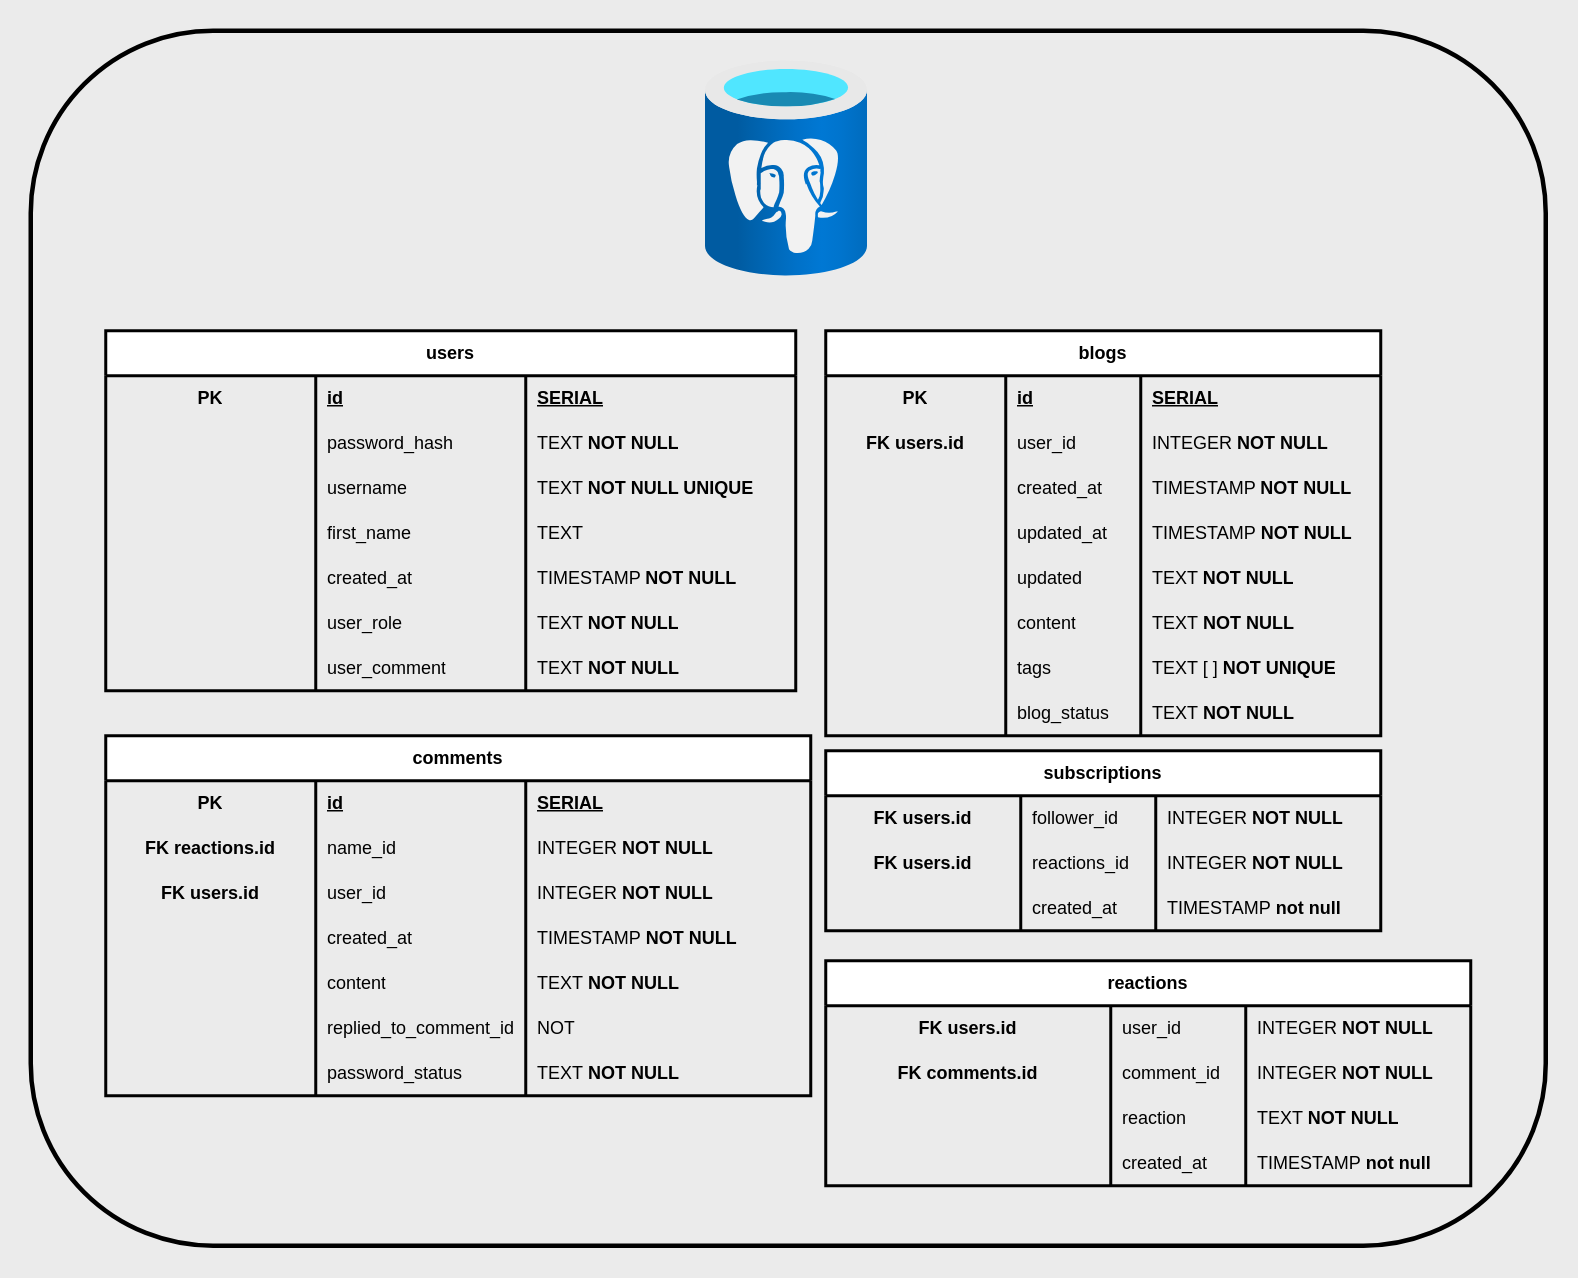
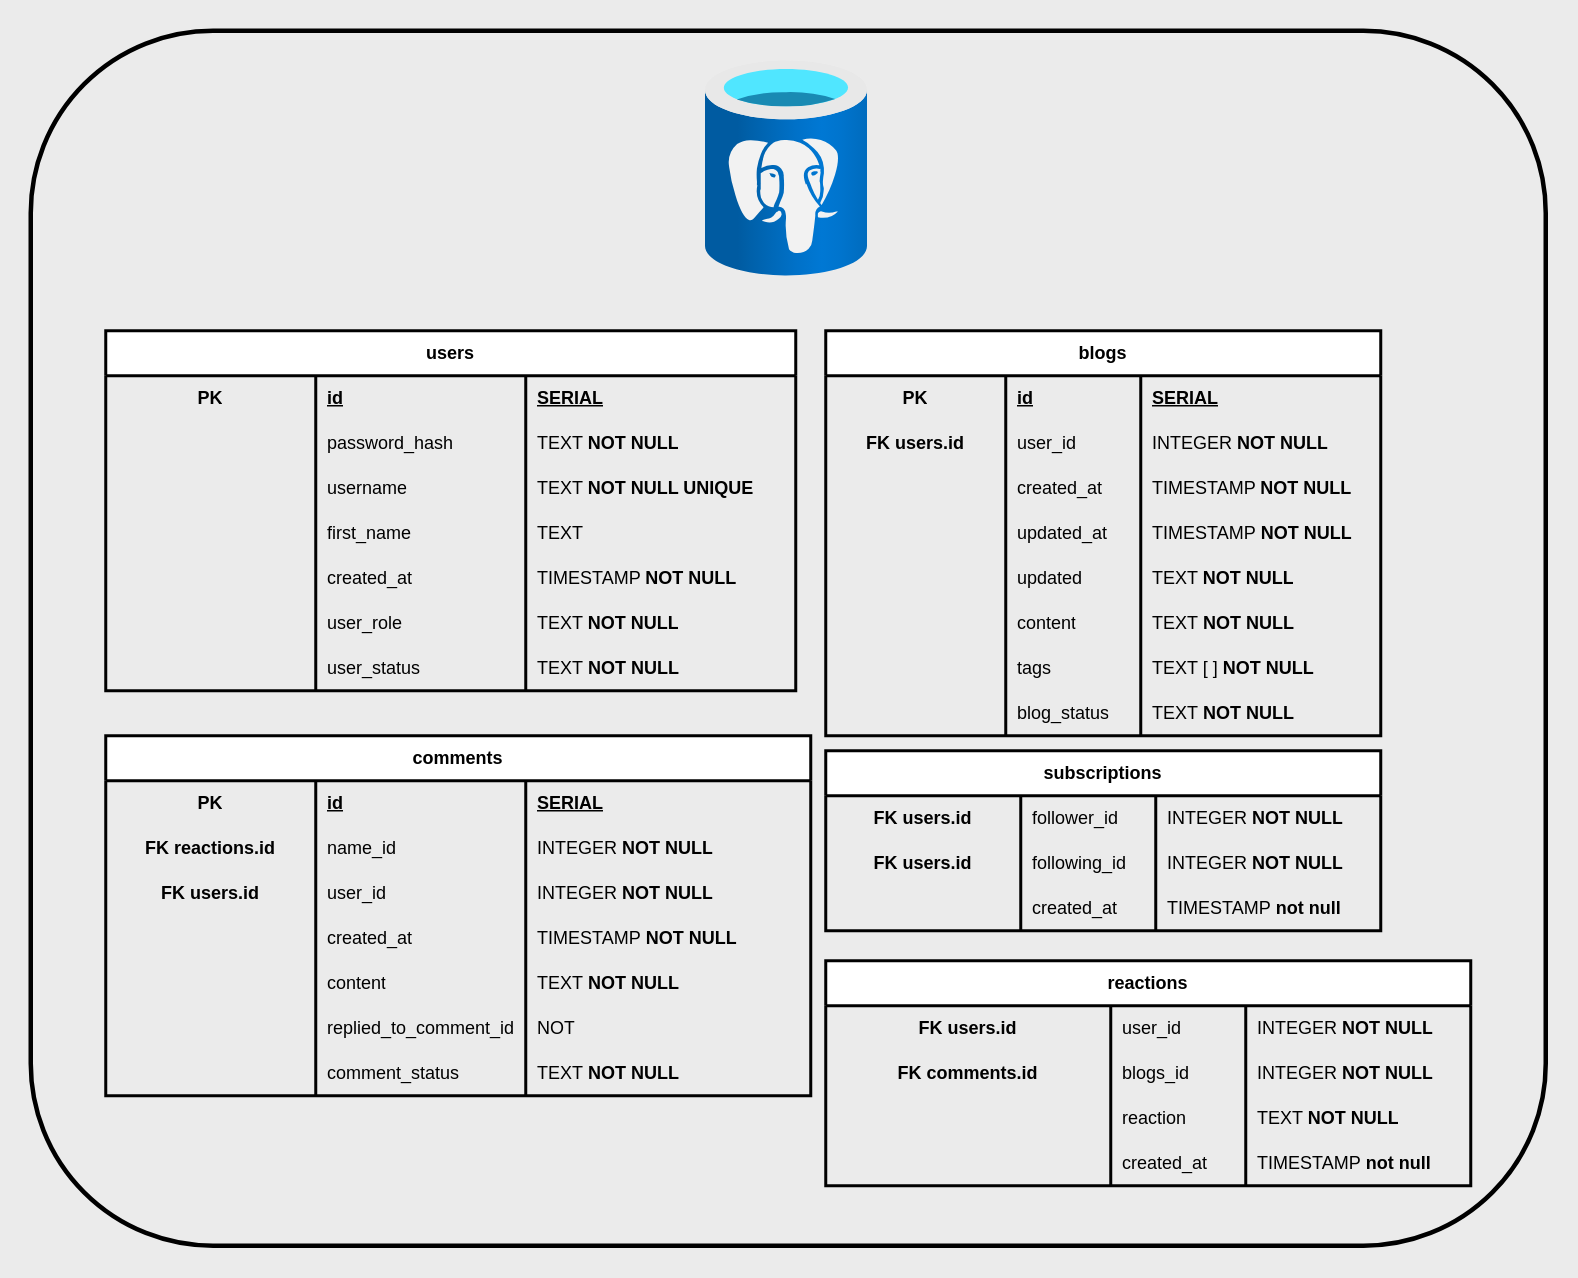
(388, 668) -> (383, 668)
(1241, 668) -> (1231, 668)
(1089, 863) -> (1084, 863)
(403, 1073) -> (398, 1073)
(1171, 1073) -> (1158, 1073)
